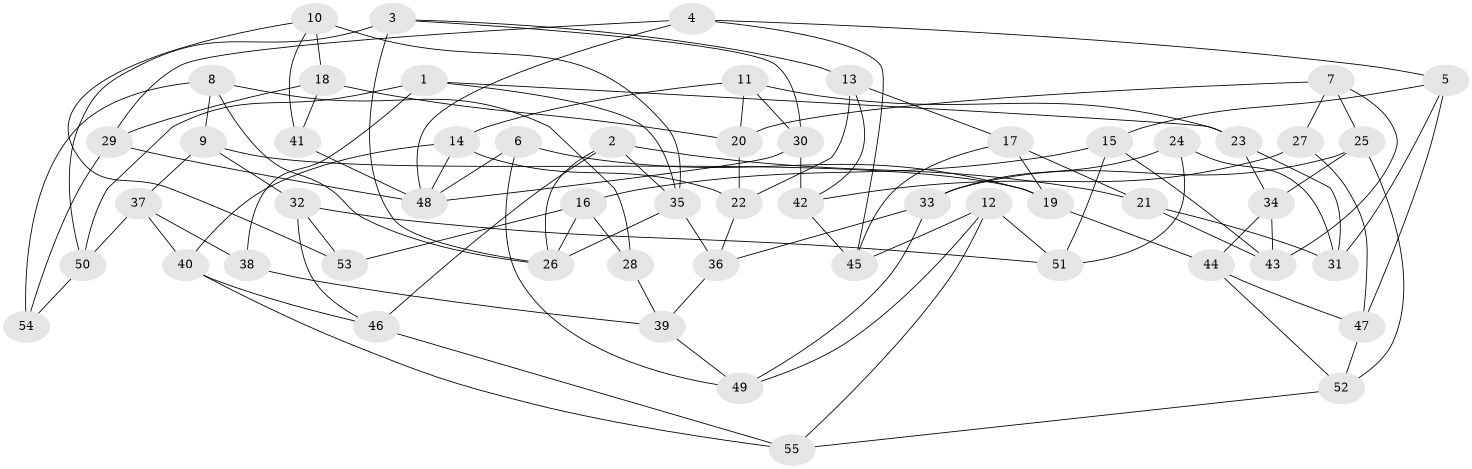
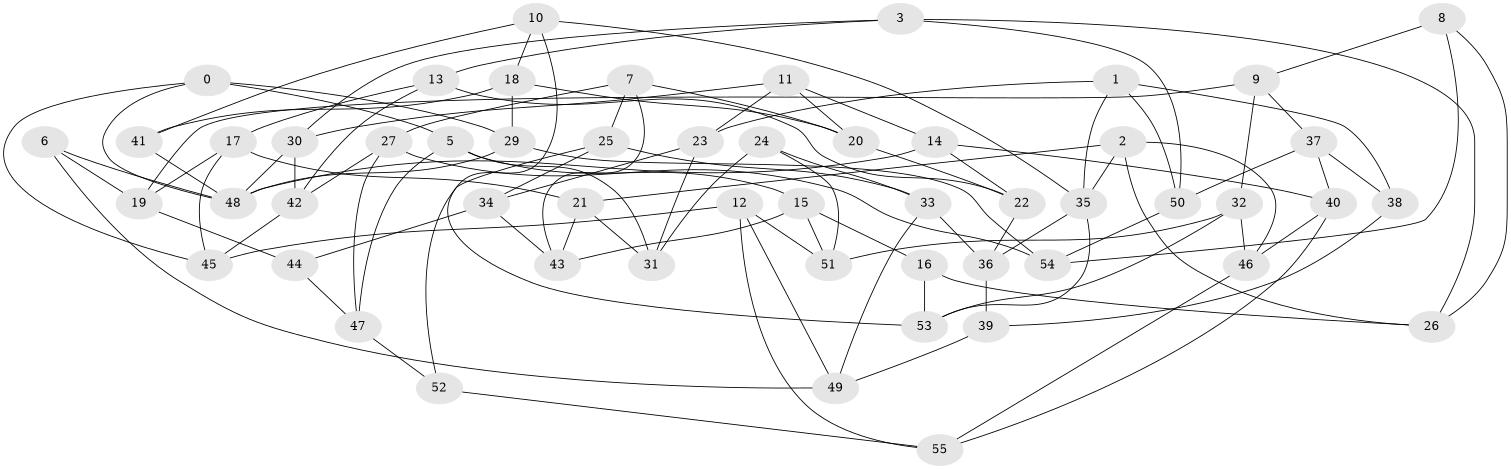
(692, 19) -> (208, 80)
none -> (818, 185)
(601, 241) -> (1045, 303)
(631, 265) -> none
(1276, 327) -> none
